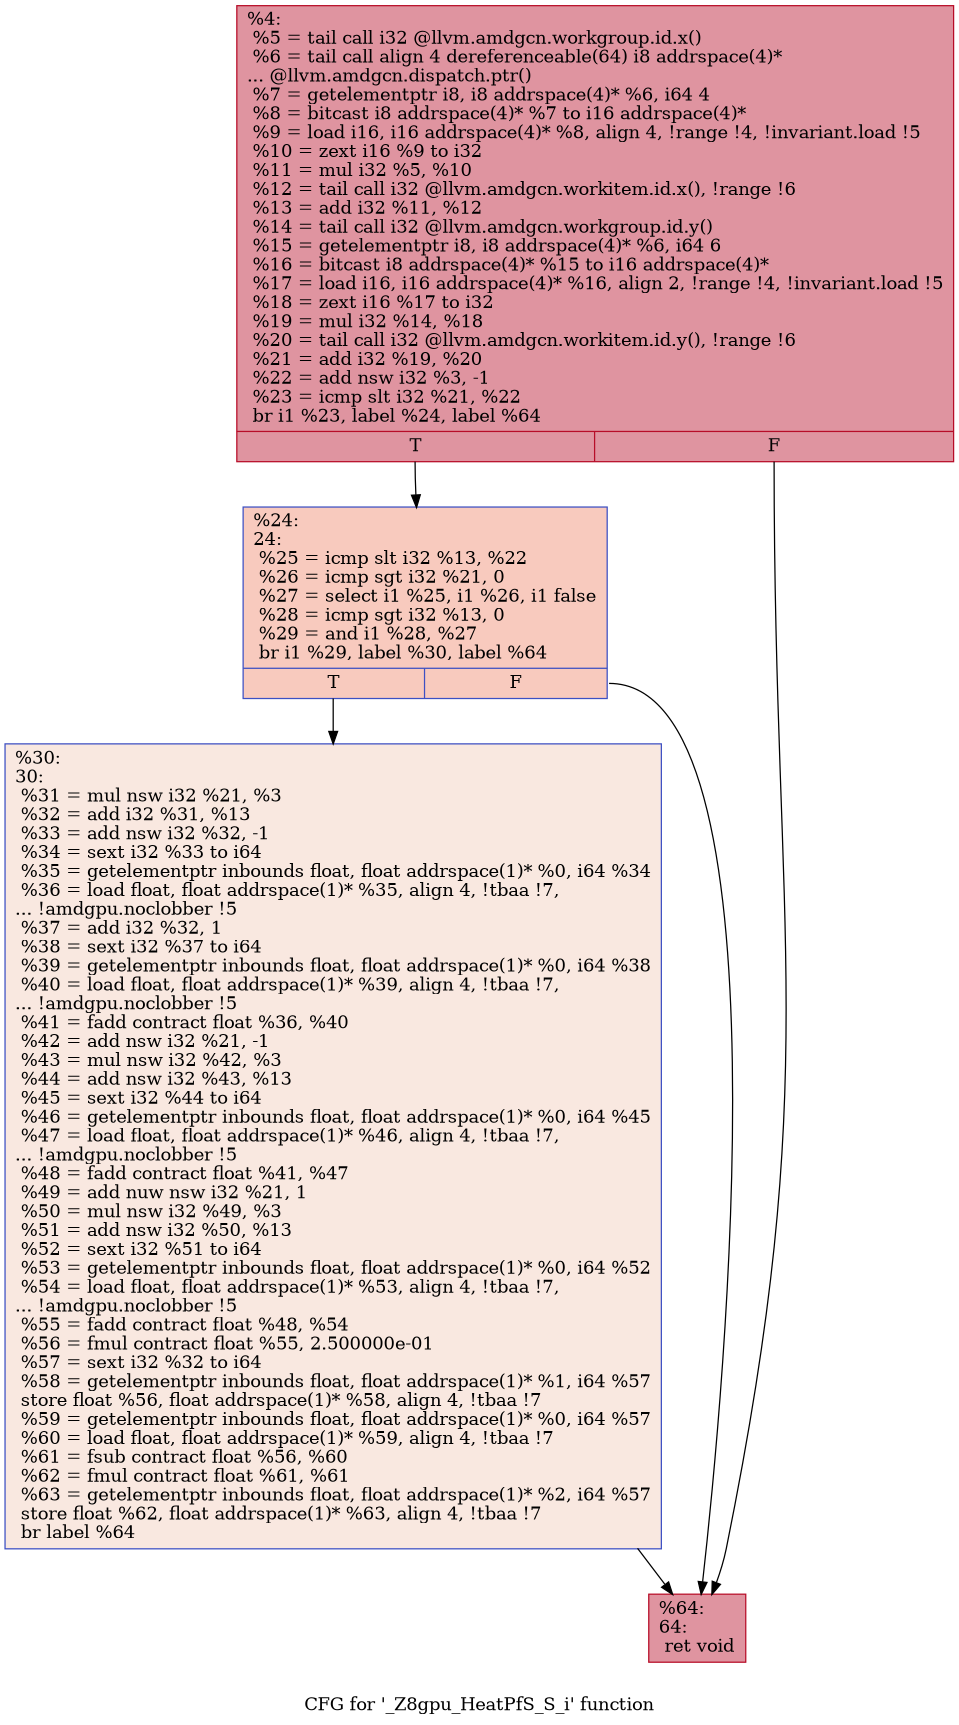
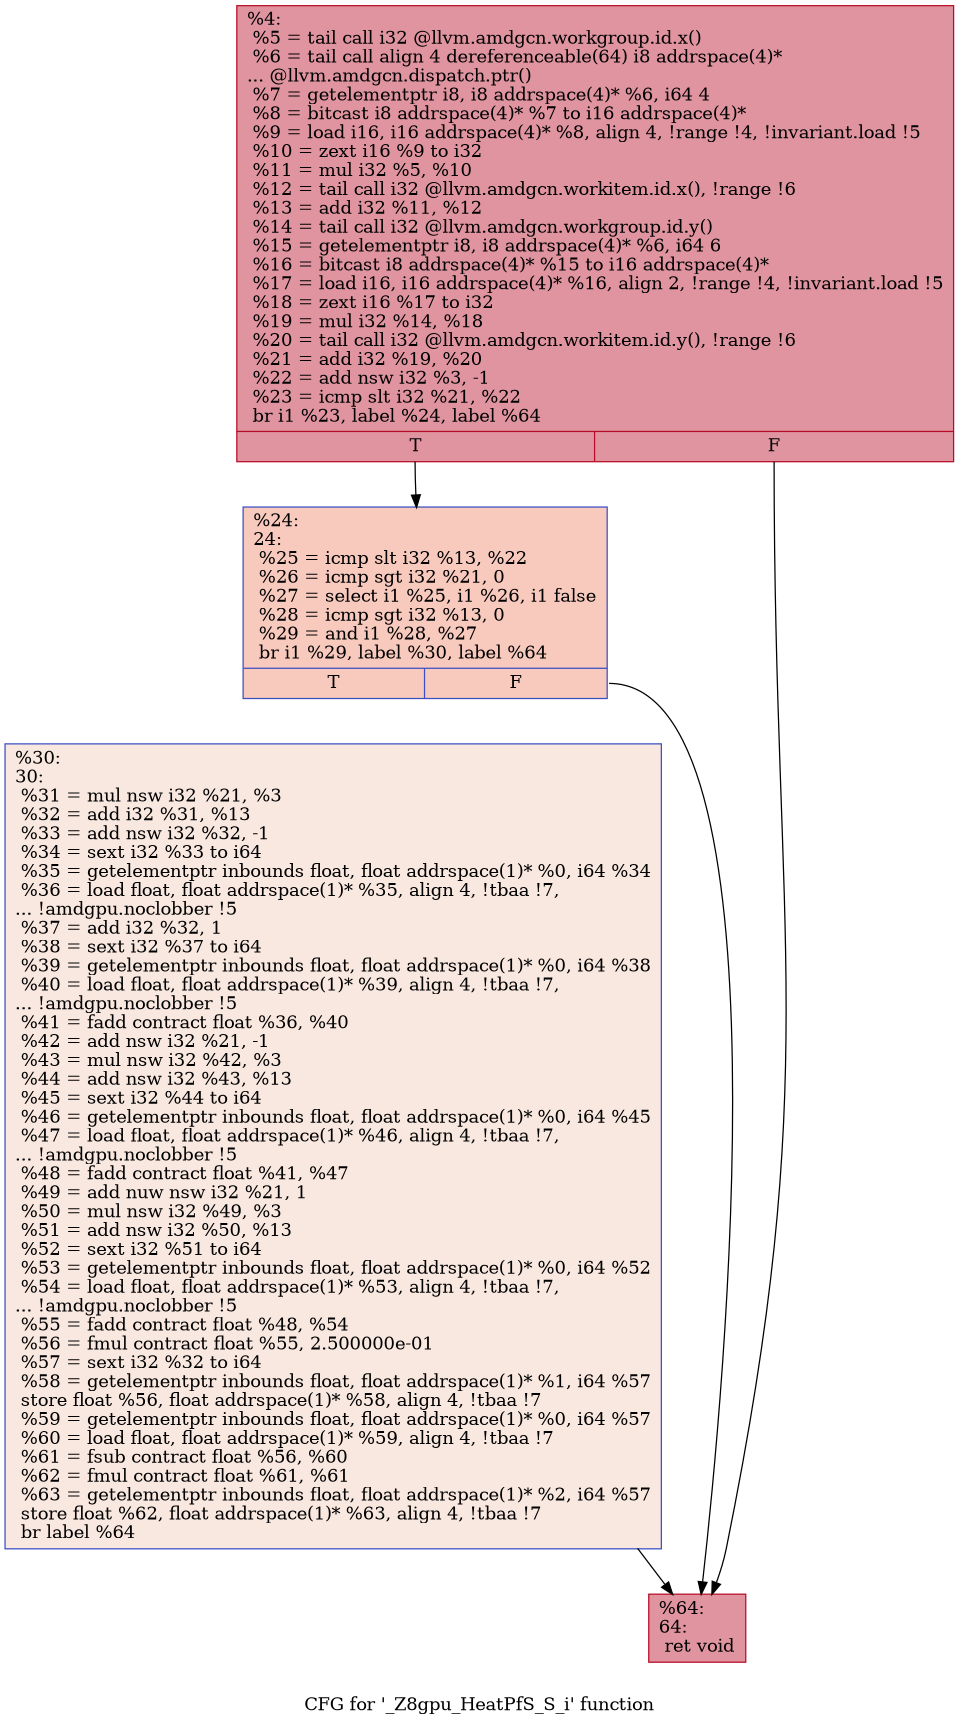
(333, 715) -> none
